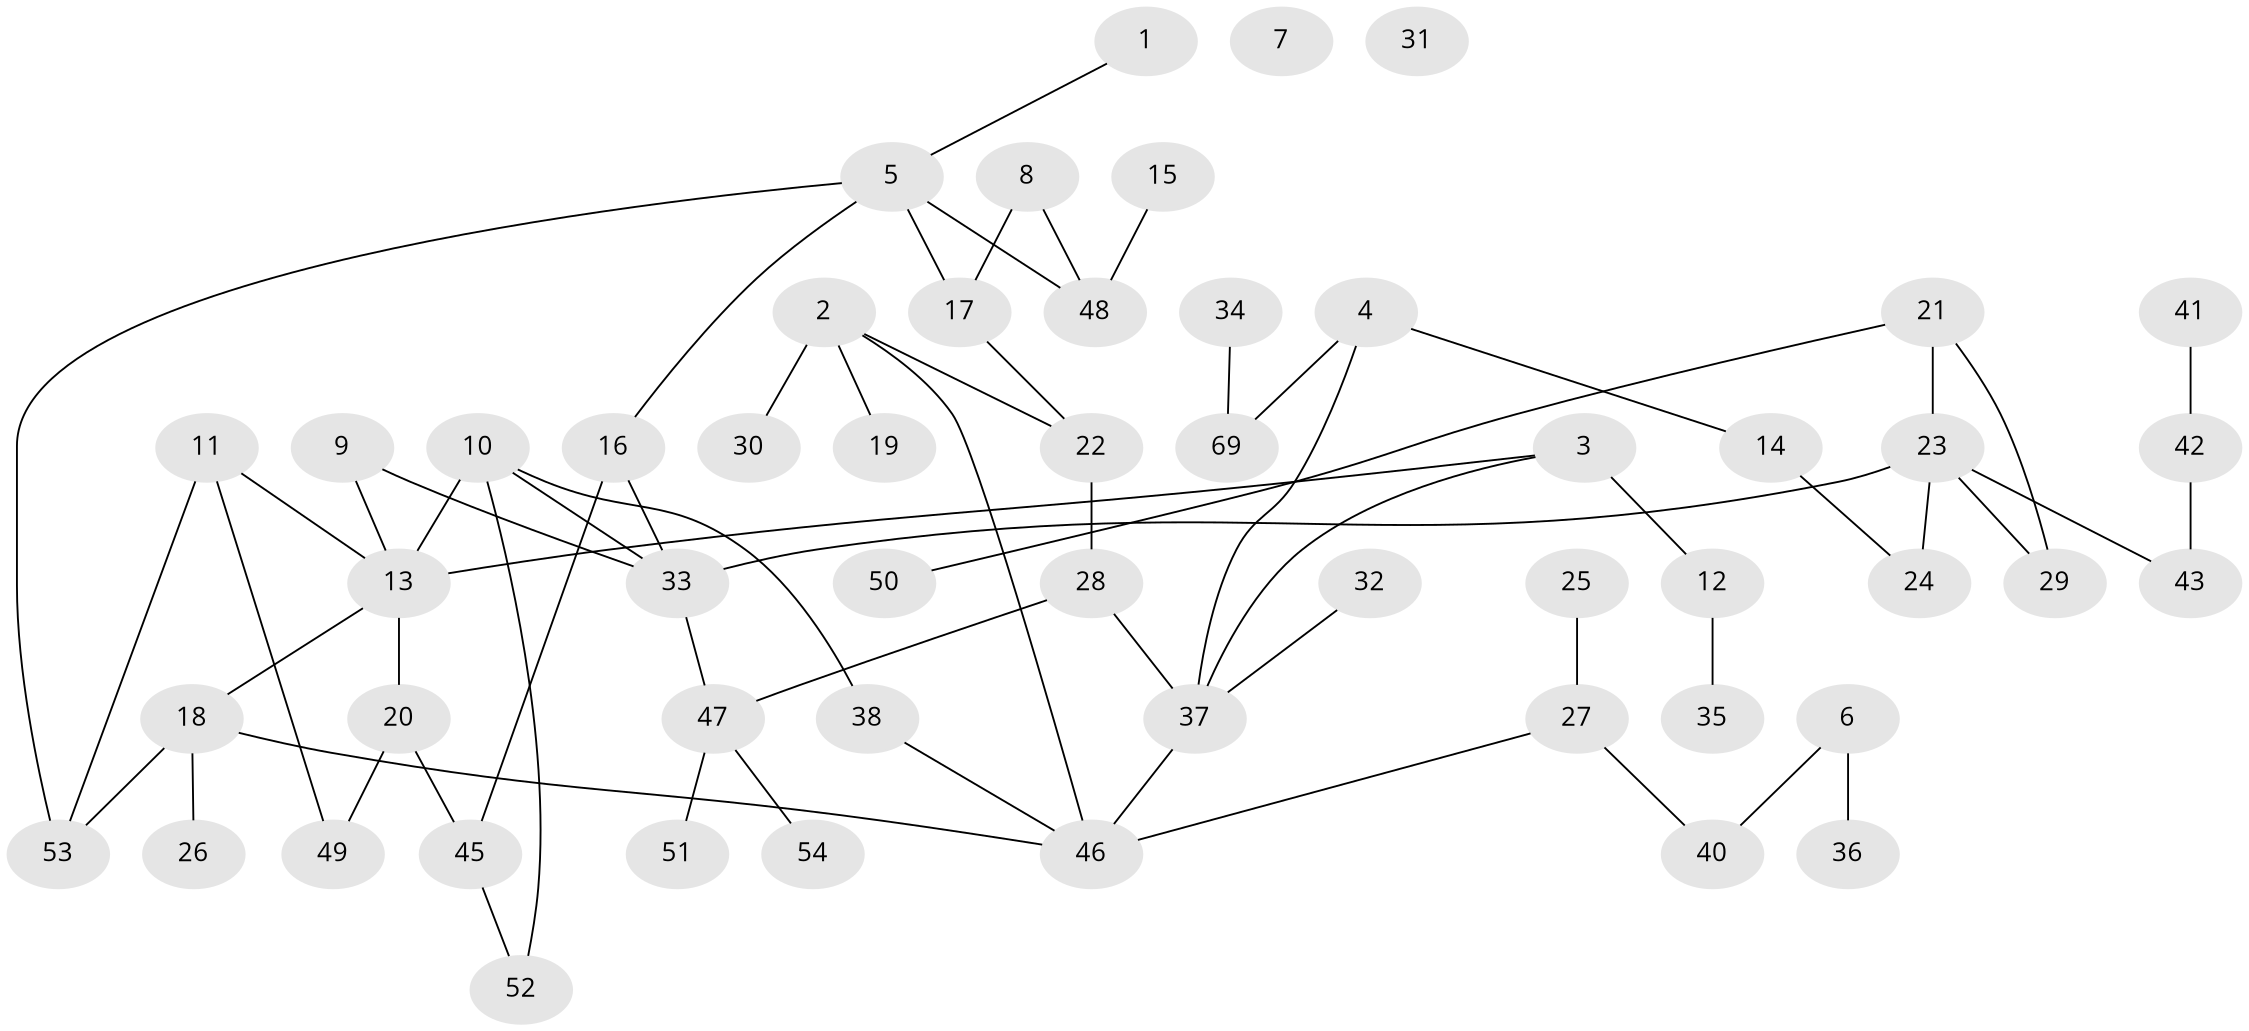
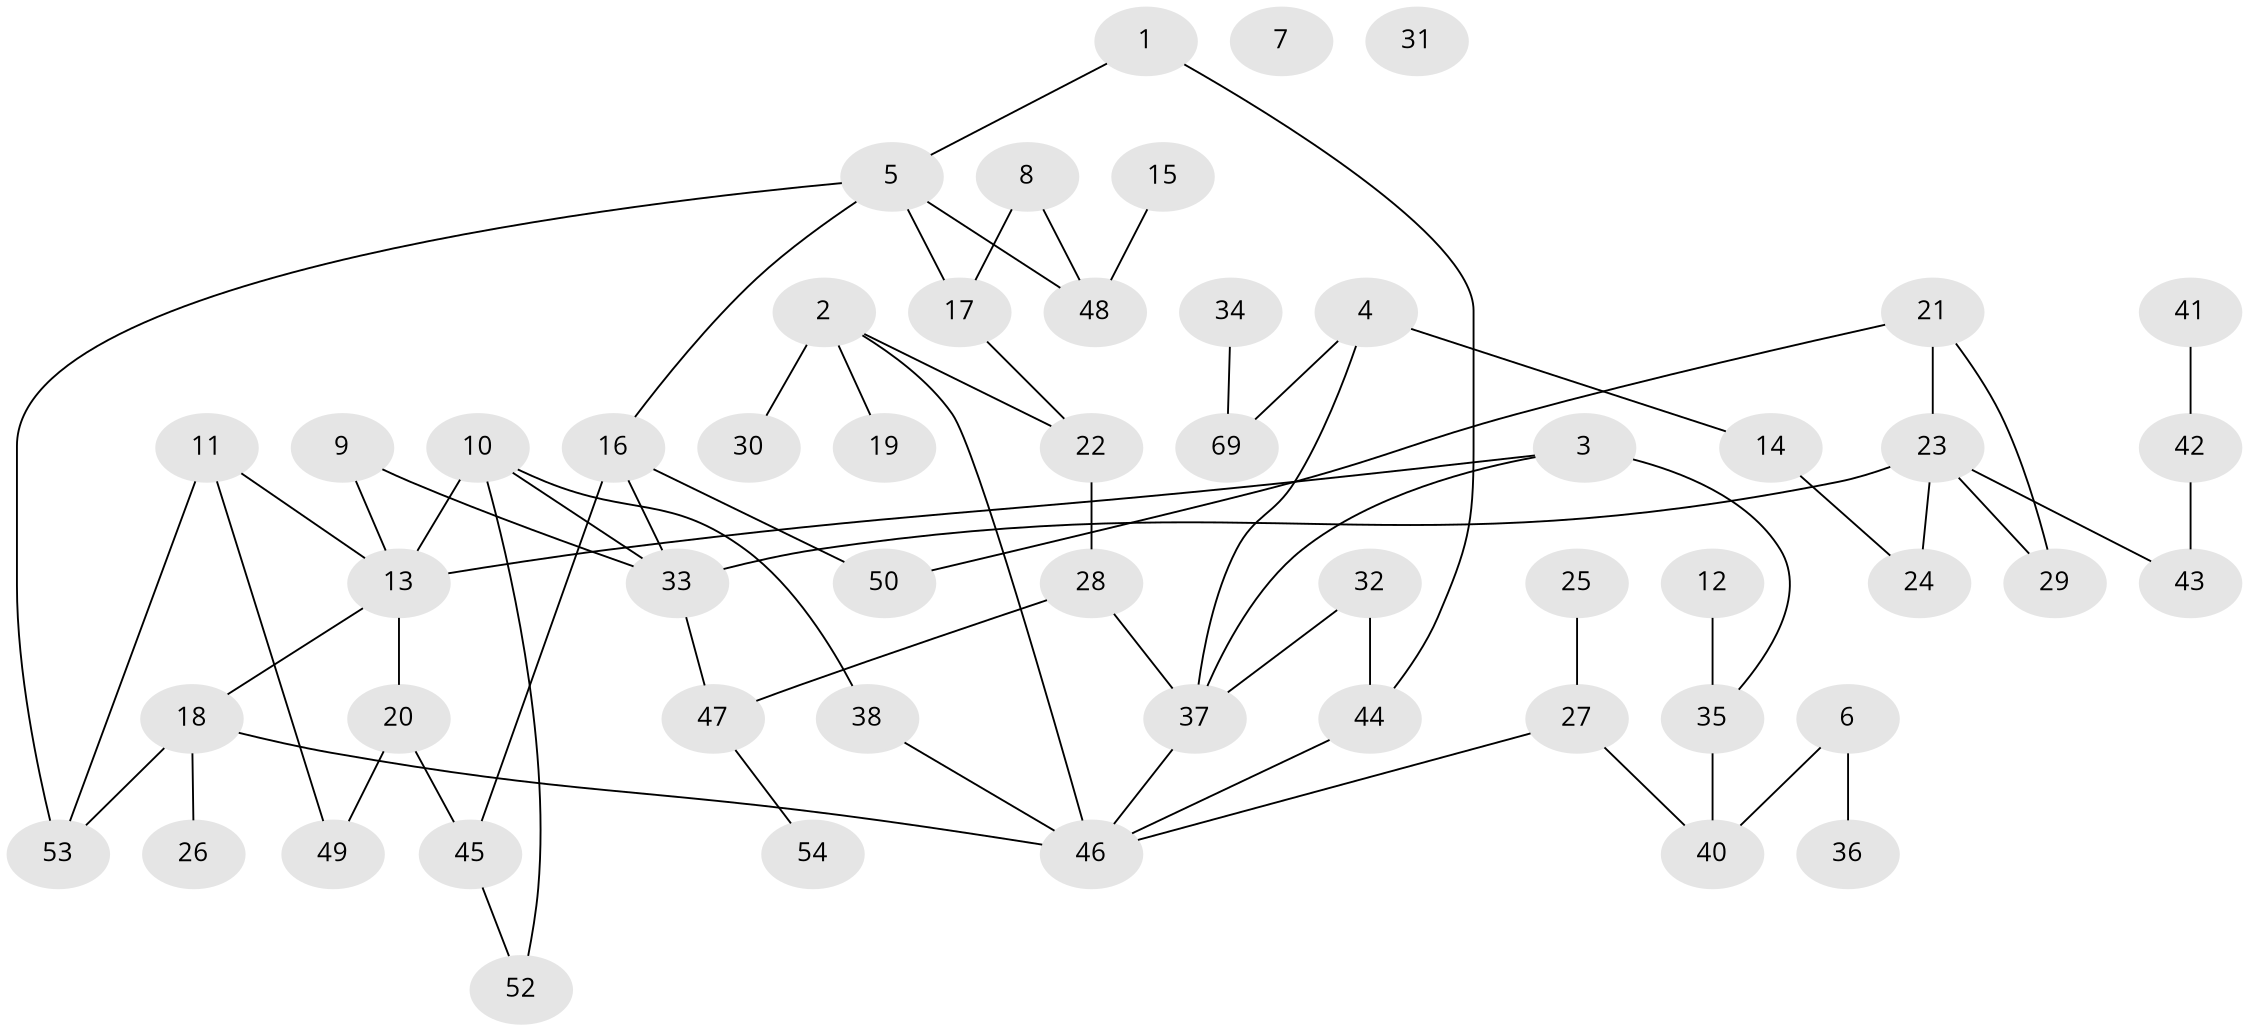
none -> (749, 516)
(1656, 523) -> (1774, 541)
none -> (1370, 719)
none -> (1713, 787)
(678, 854) -> none
